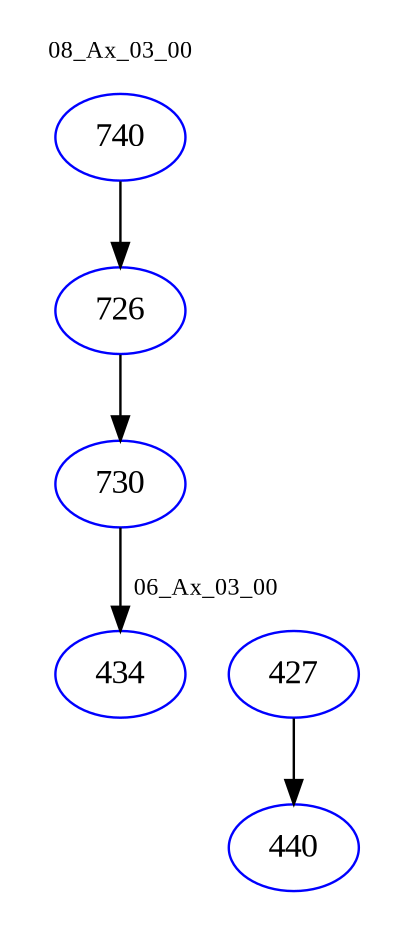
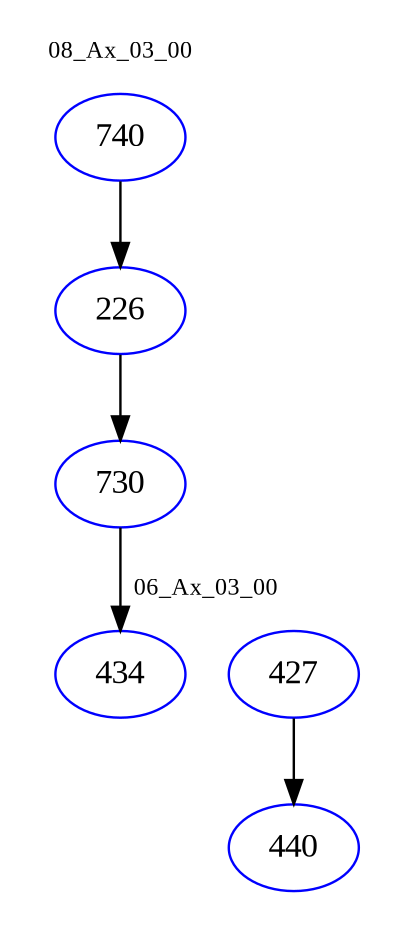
(120, 311) -> (120, 311)
